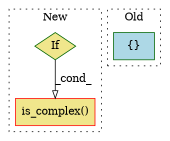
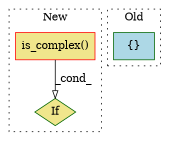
(55, 75) -> (55, 75)
